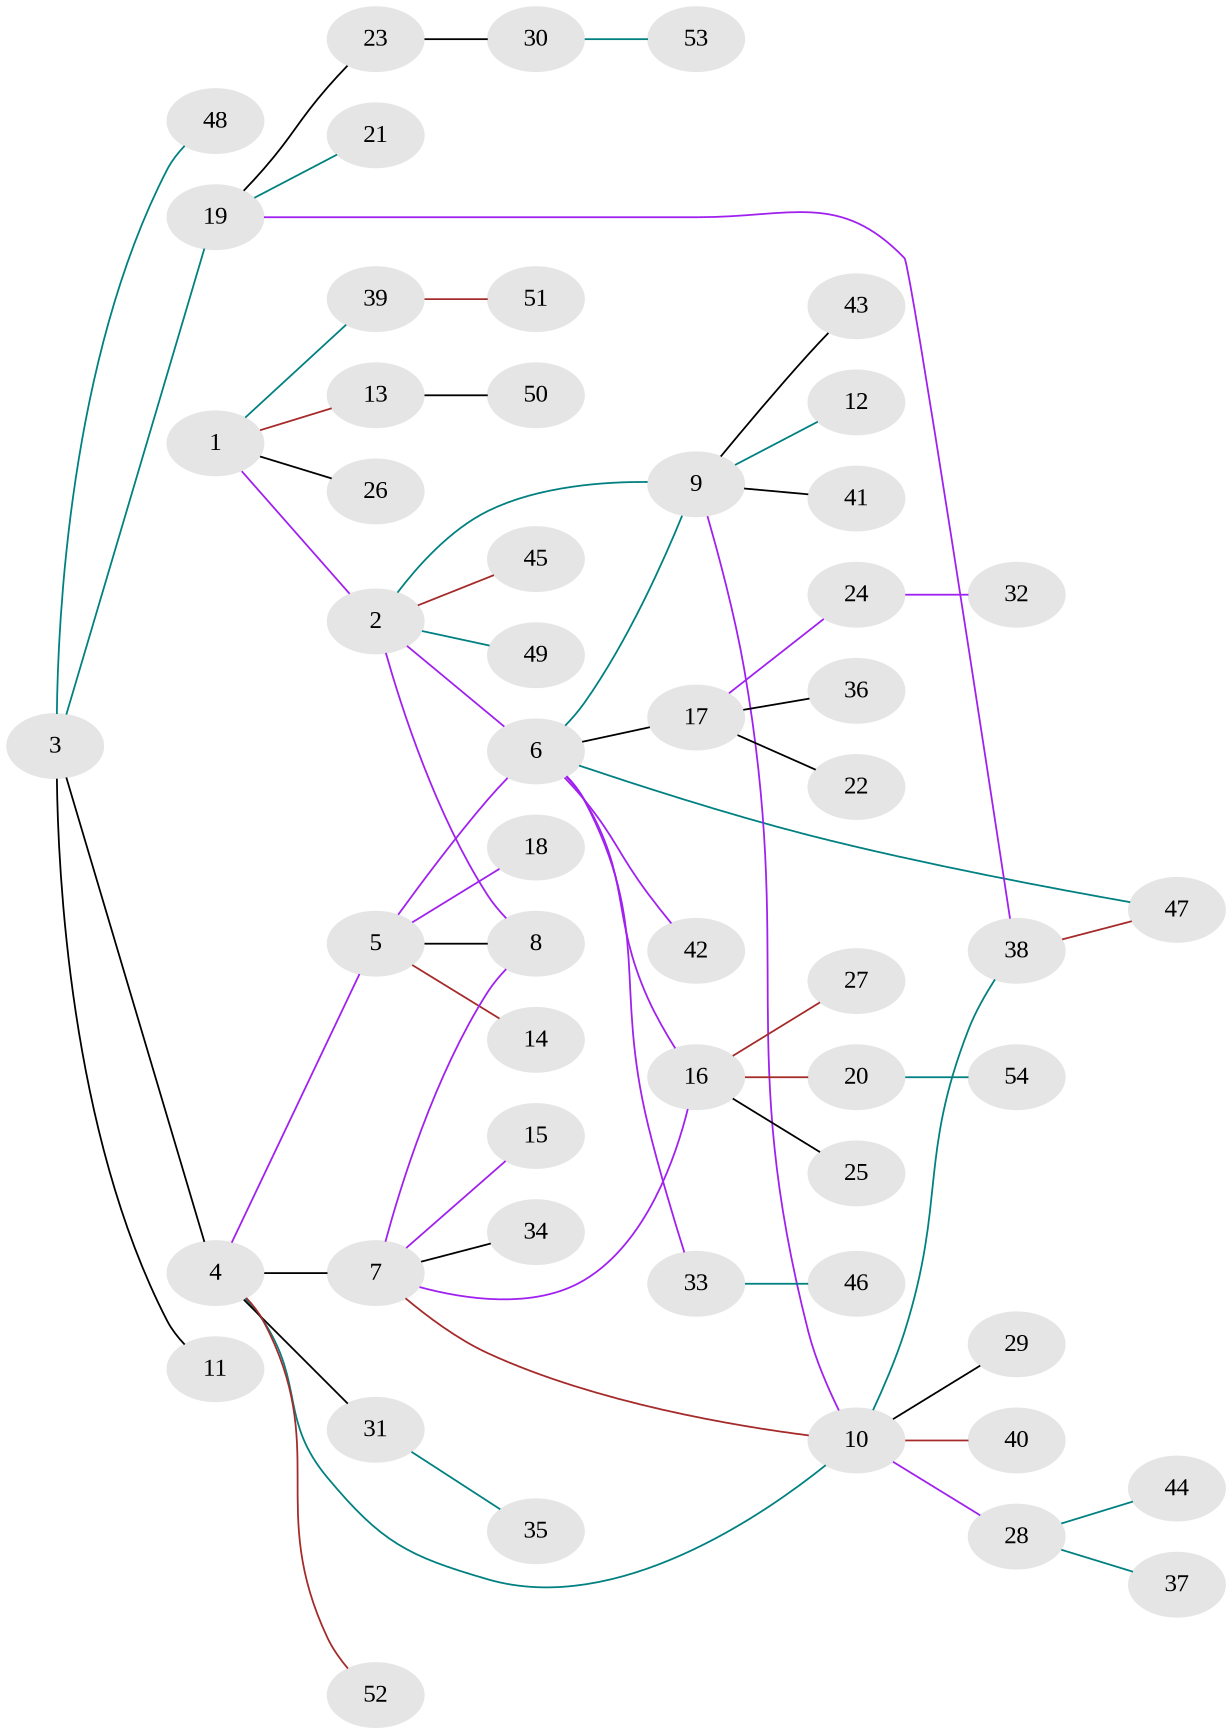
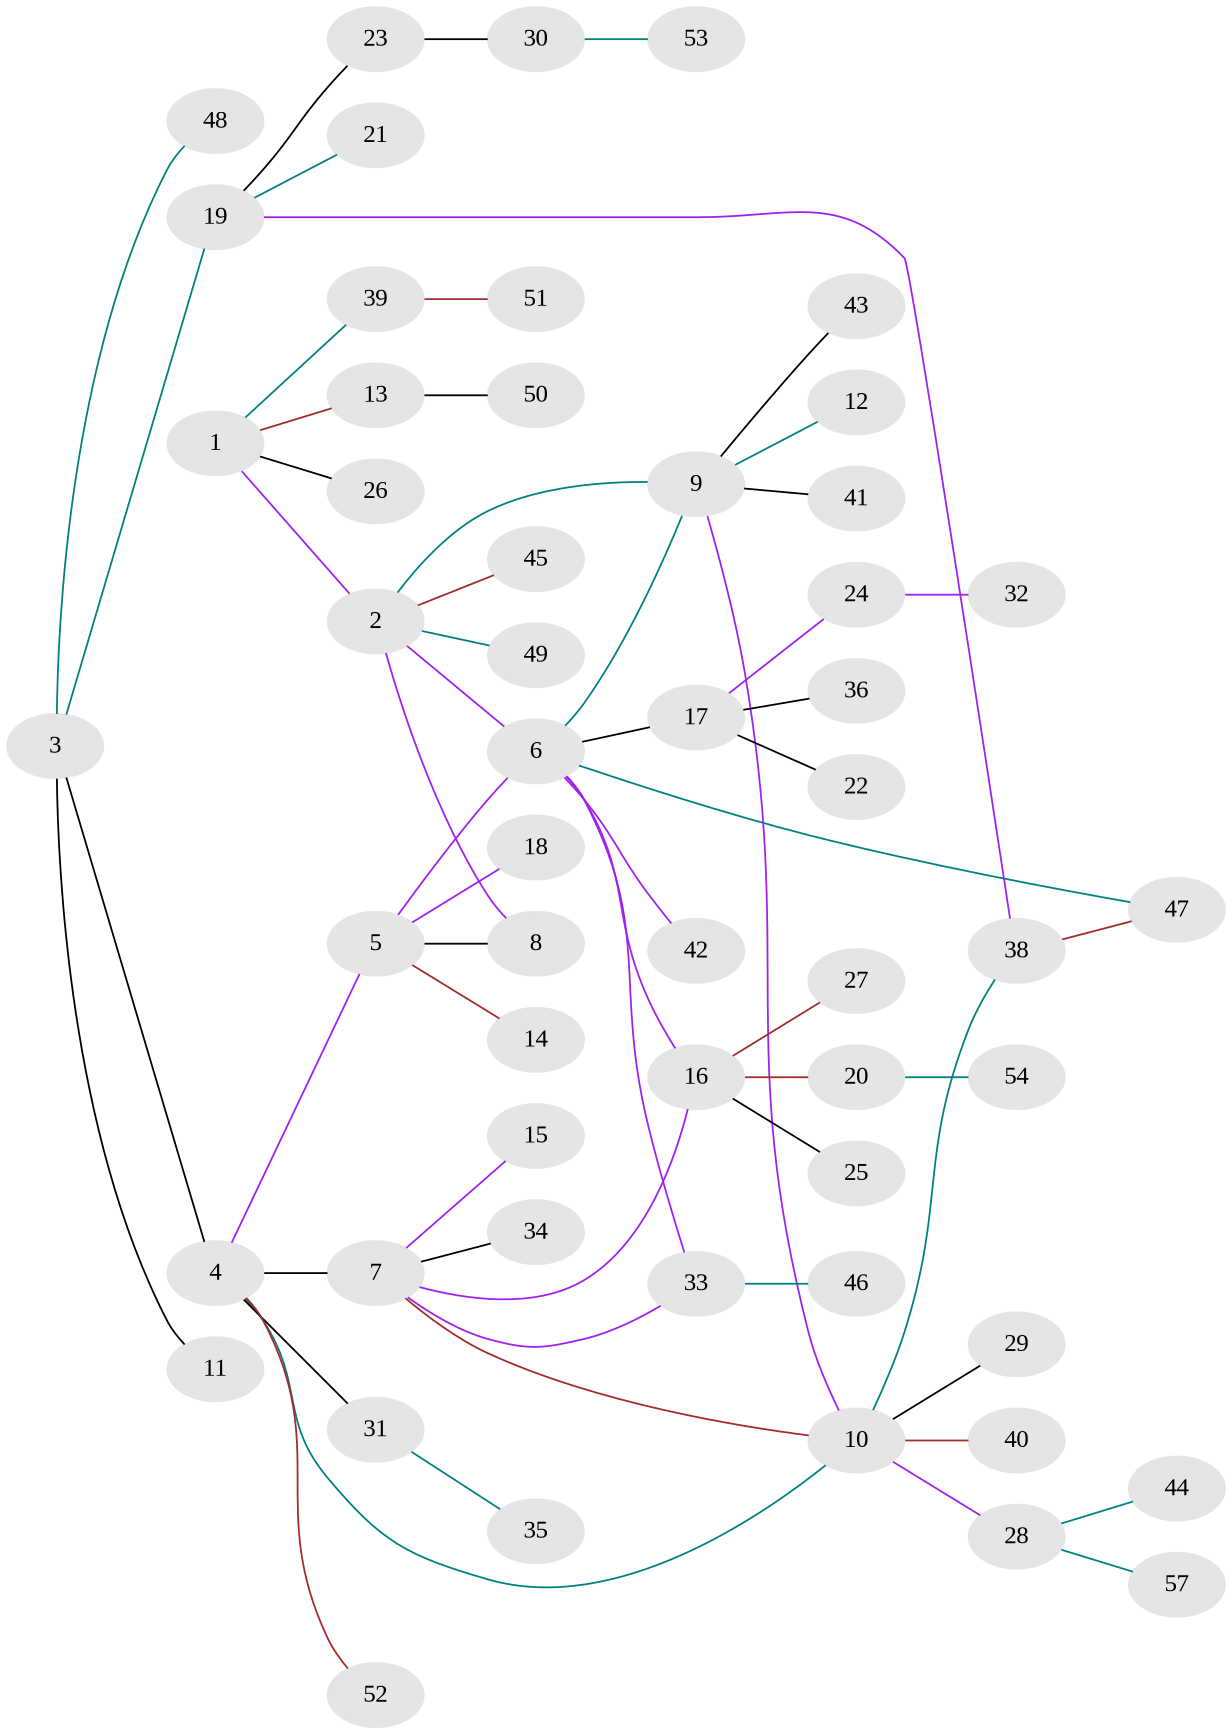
(433, 1100) -> (532, 1347)
(1177, 1585) -> (1177, 1585)
